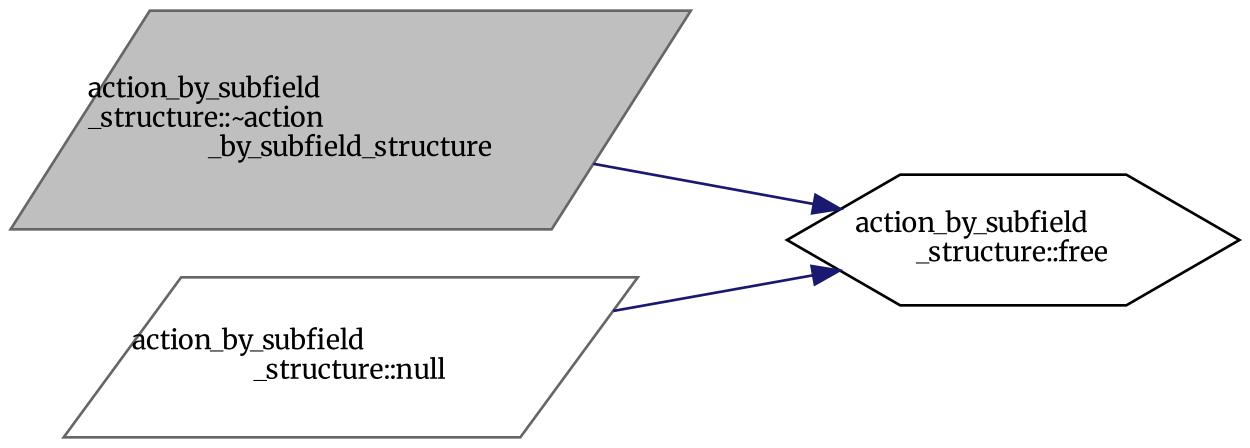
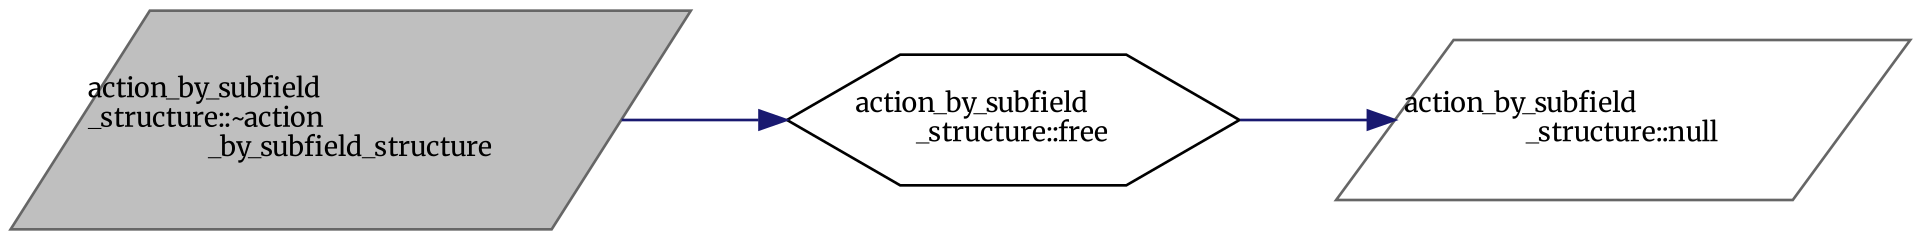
(713, 293) -> (1304, 120)
